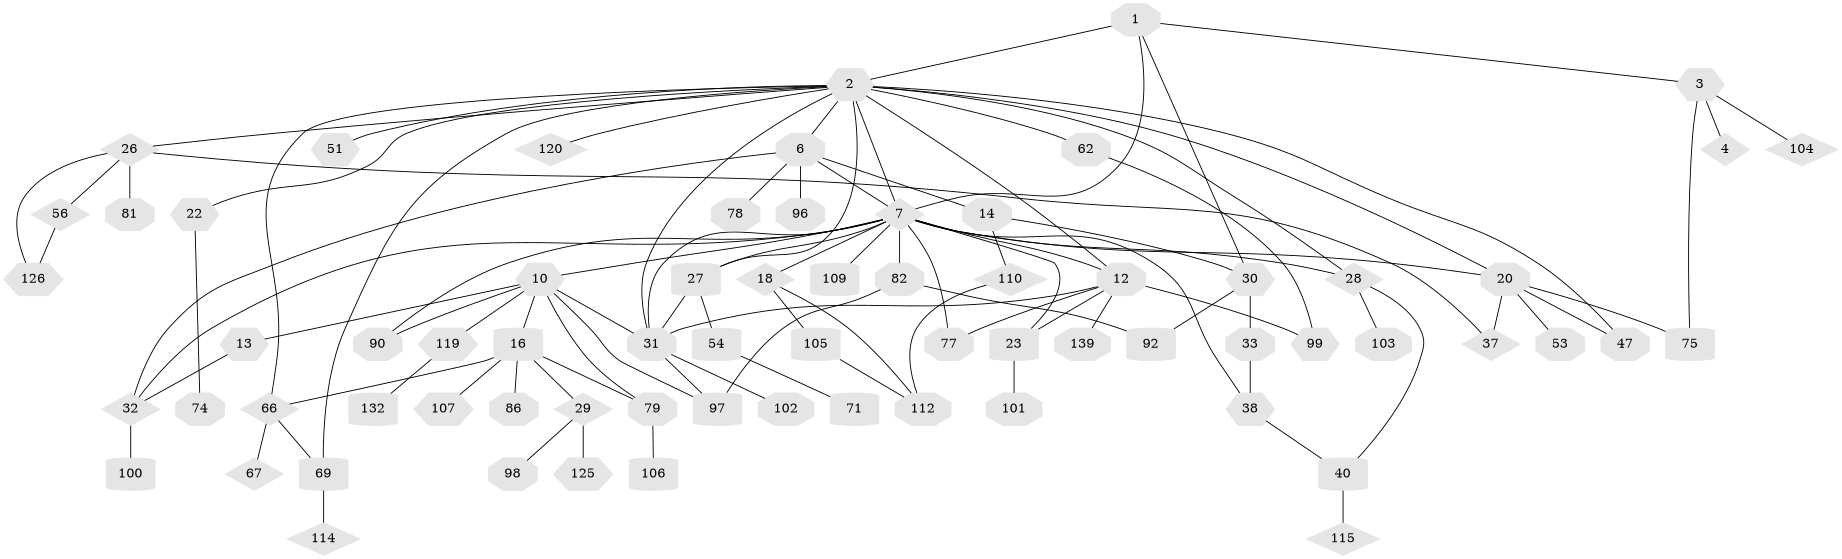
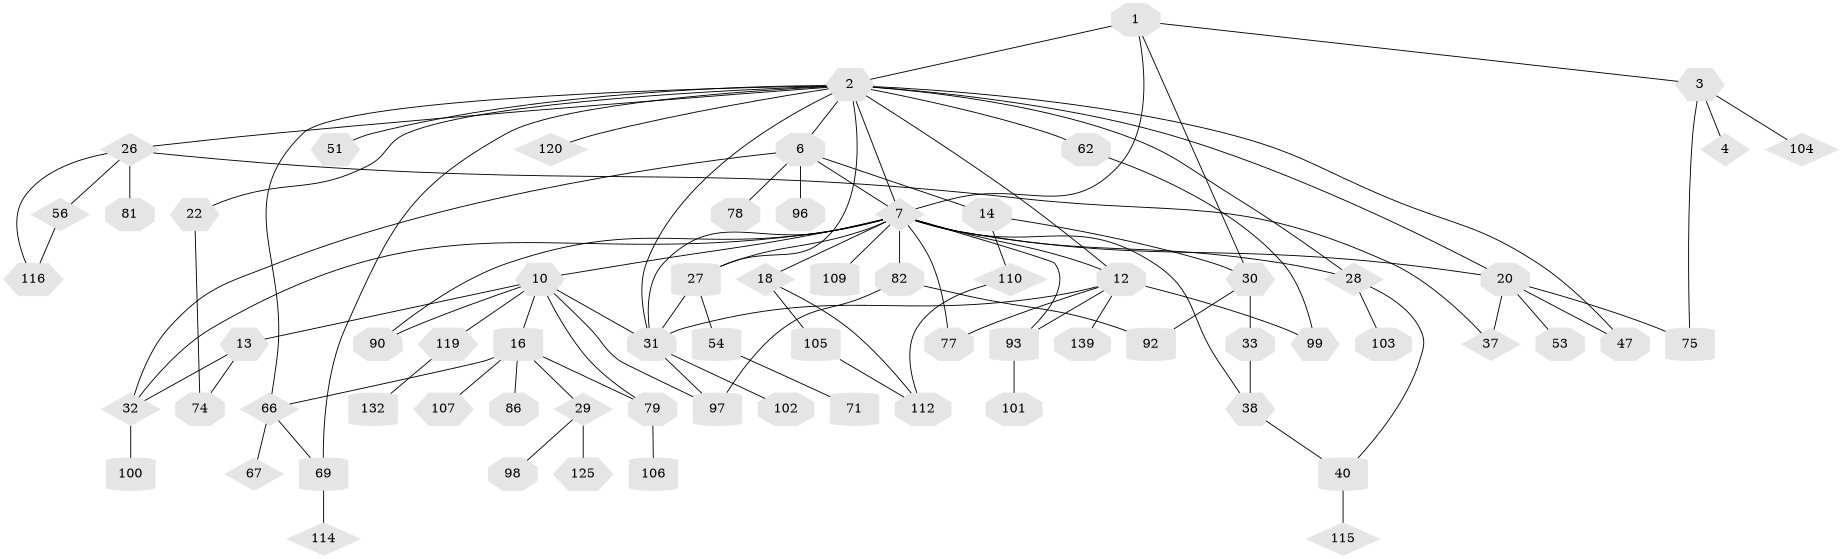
(33, 279) -> (33, 279)
(1014, 344) -> (1014, 344)
none -> (222, 377)
